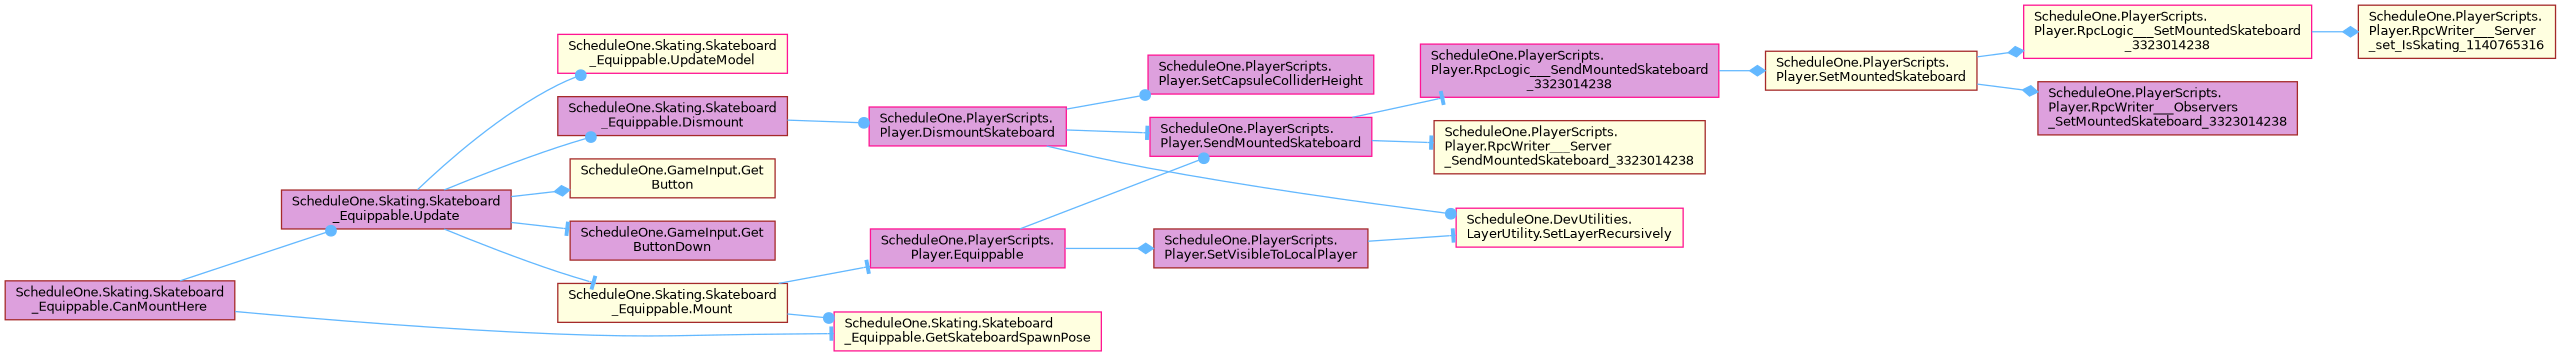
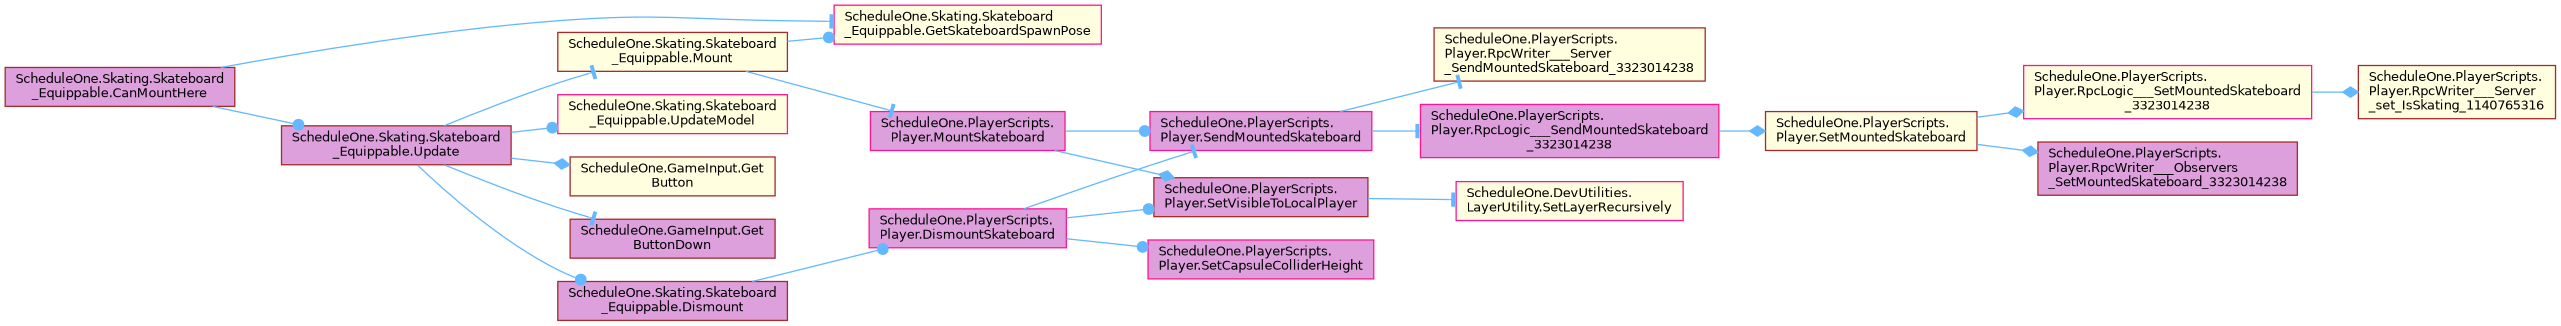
(1245, 185) -> (1105, 214)
(968, 248) -> (968, 131)
